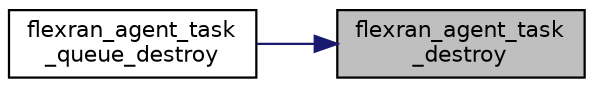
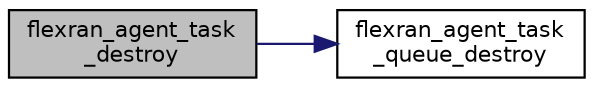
(286, 44) -> (286, 44)
